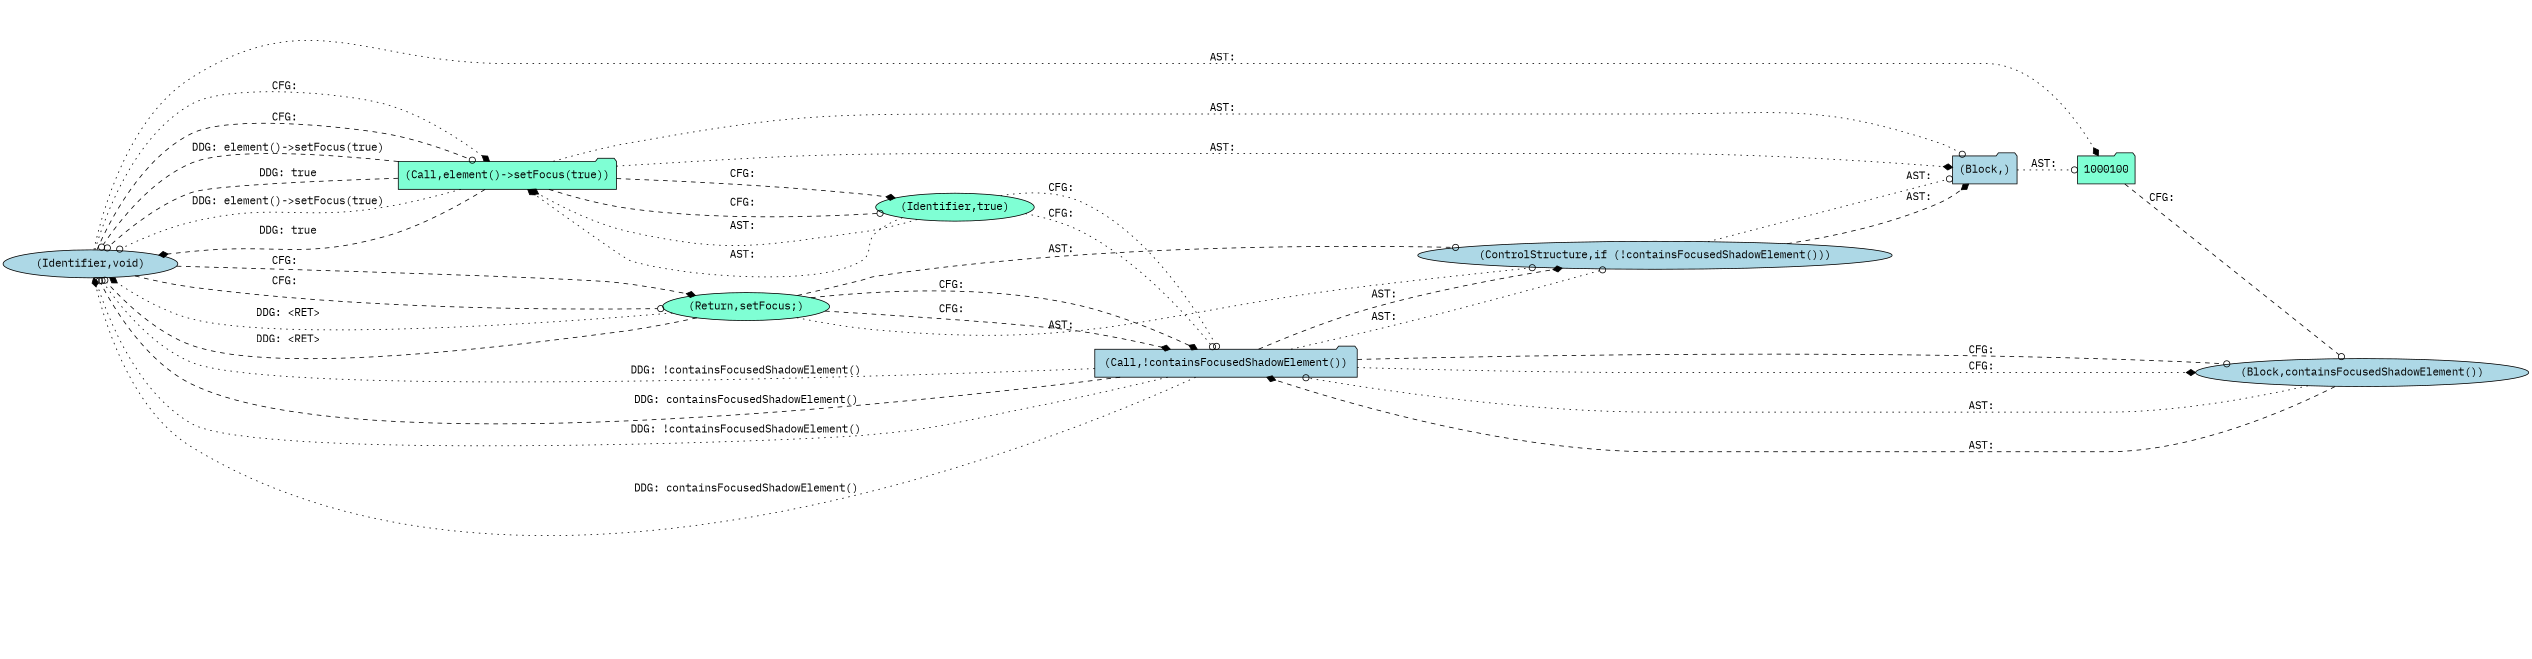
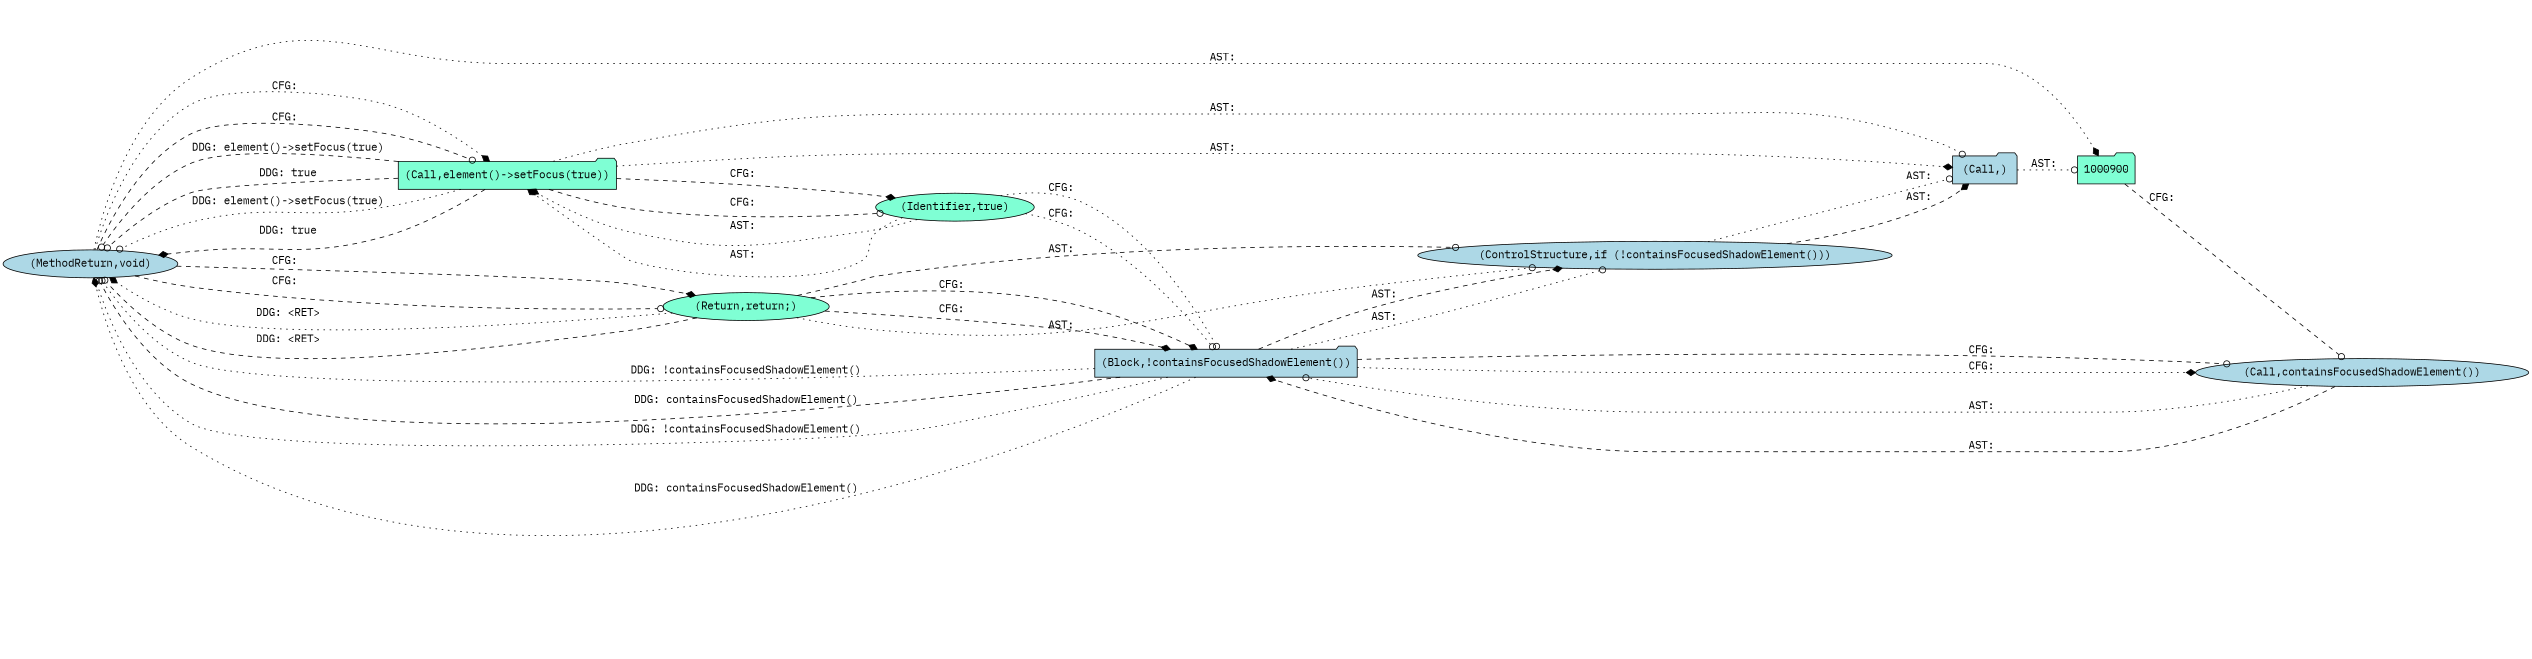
(1985, 170) -> (1985, 170)
(2106, 170) -> (2106, 170)
(90, 264) -> (90, 264)
(746, 307) -> (746, 307)
(1226, 363) -> (1226, 363)
(2362, 373) -> (2362, 373)
